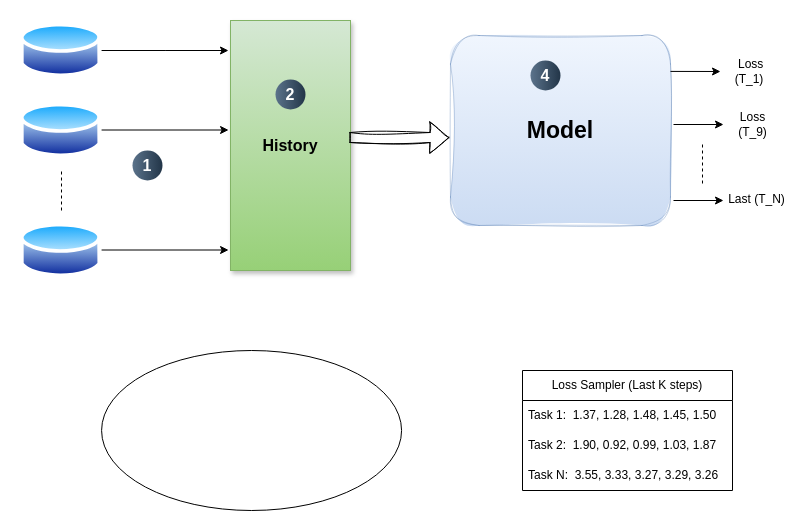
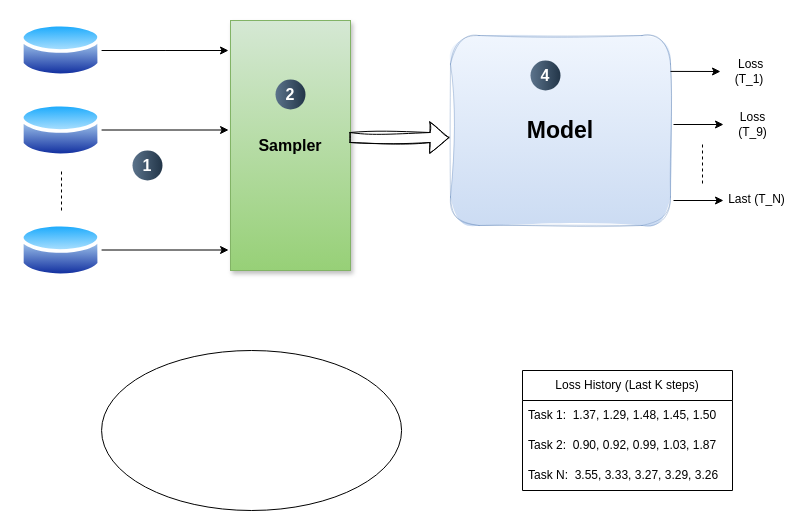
(291, 146) -> (291, 146)
(628, 386) -> (628, 386)
(628, 416) -> (628, 416)
(628, 446) -> (628, 446)
